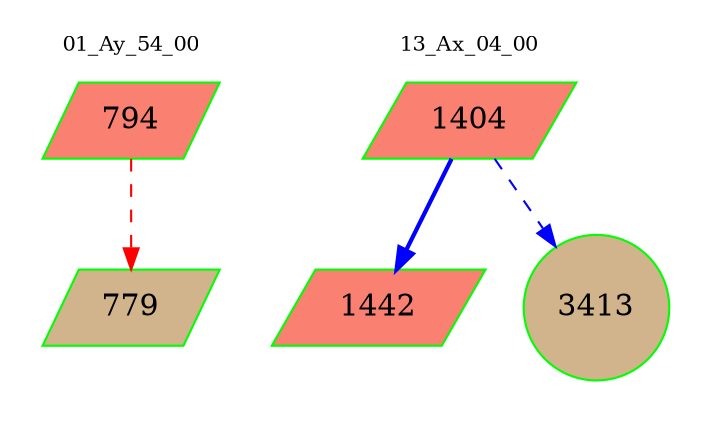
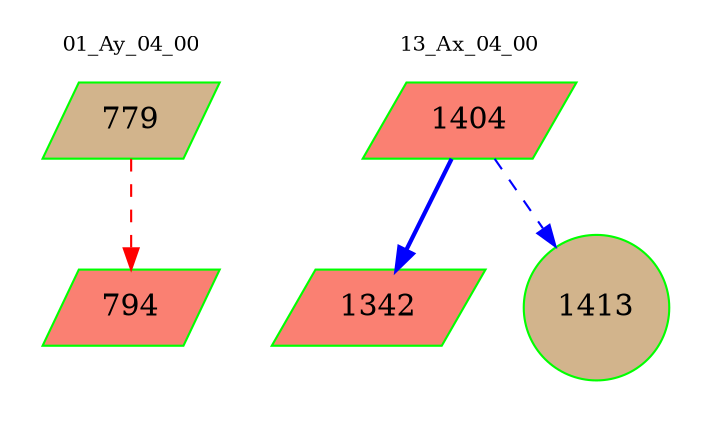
(131, 45) -> (131, 45)
(131, 203) -> (131, 203)
(379, 308) -> (379, 308)
(597, 308) -> (597, 308)
